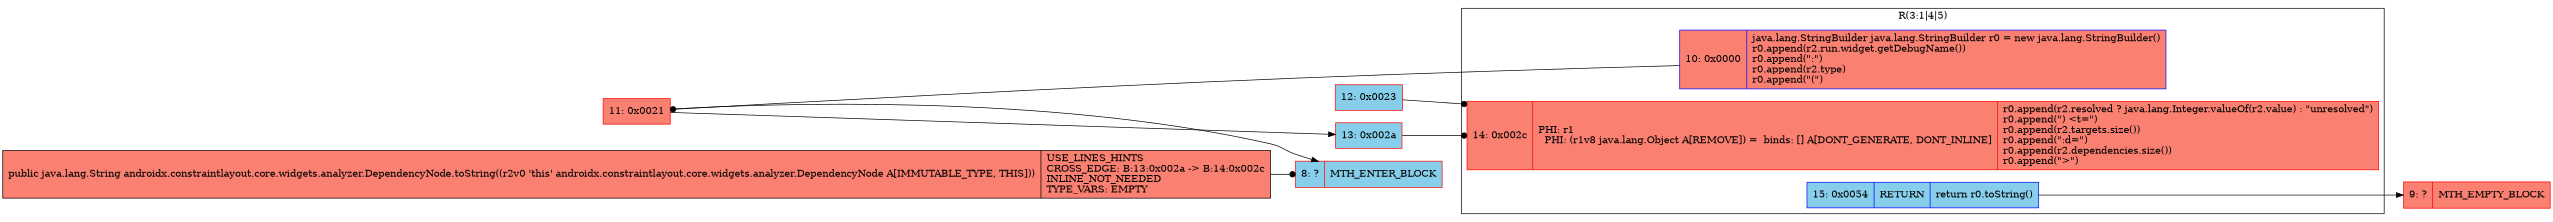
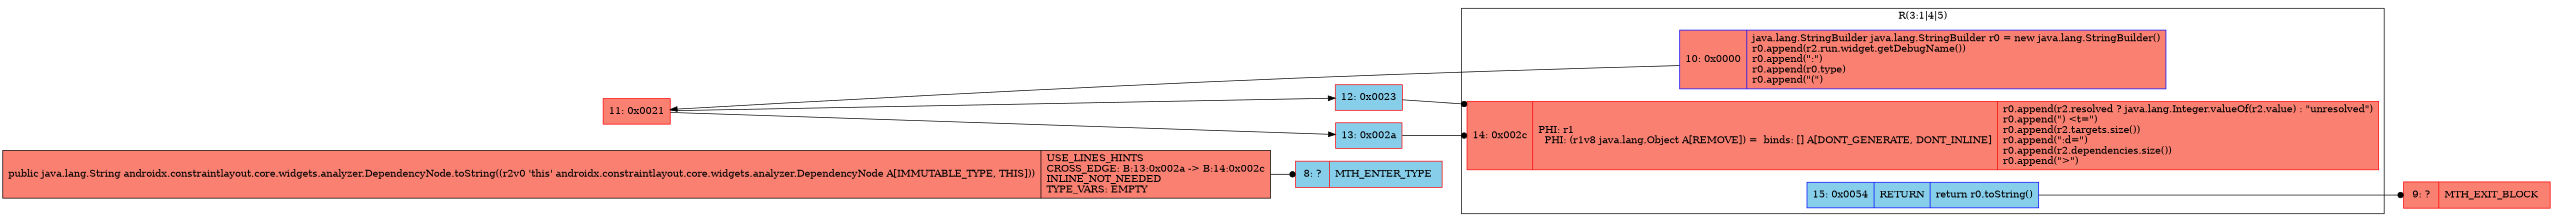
(1799, 70) -> (1799, 70)
(1178, 83) -> (1178, 83)
(994, 108) -> (999, 105)
(1383, 174) -> (1383, 174)
(2218, 195) -> (2218, 195)
(2491, 195) -> (2491, 195)
